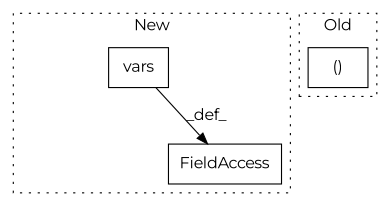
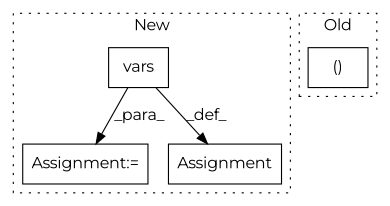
none -> (85, 164)
(225, 164) -> (225, 164)
